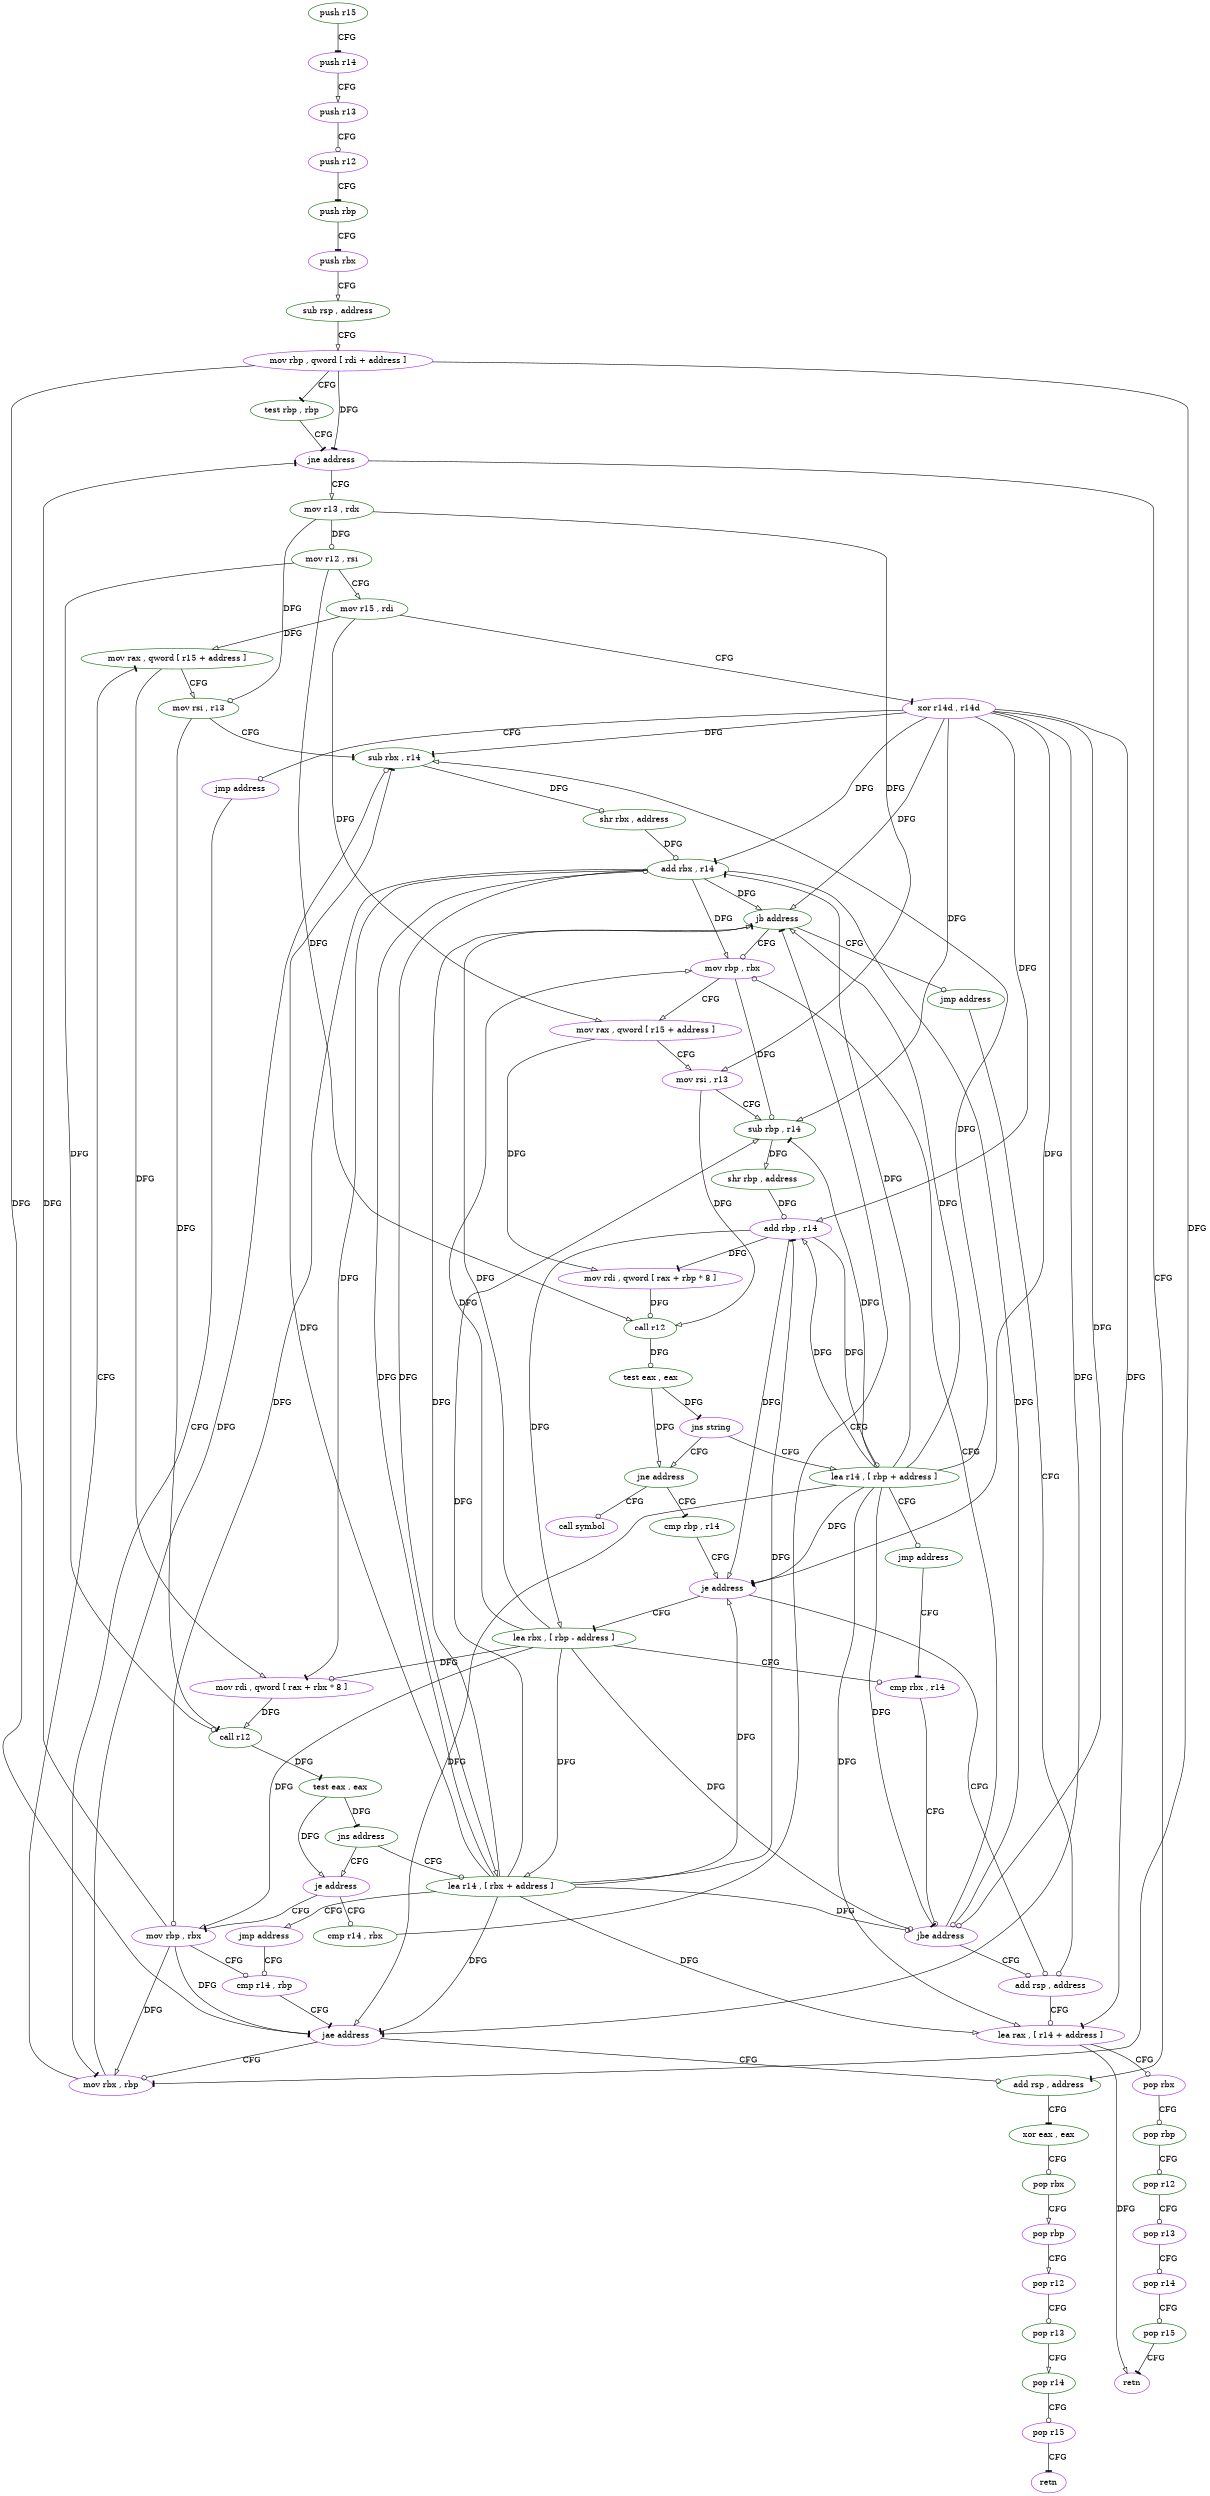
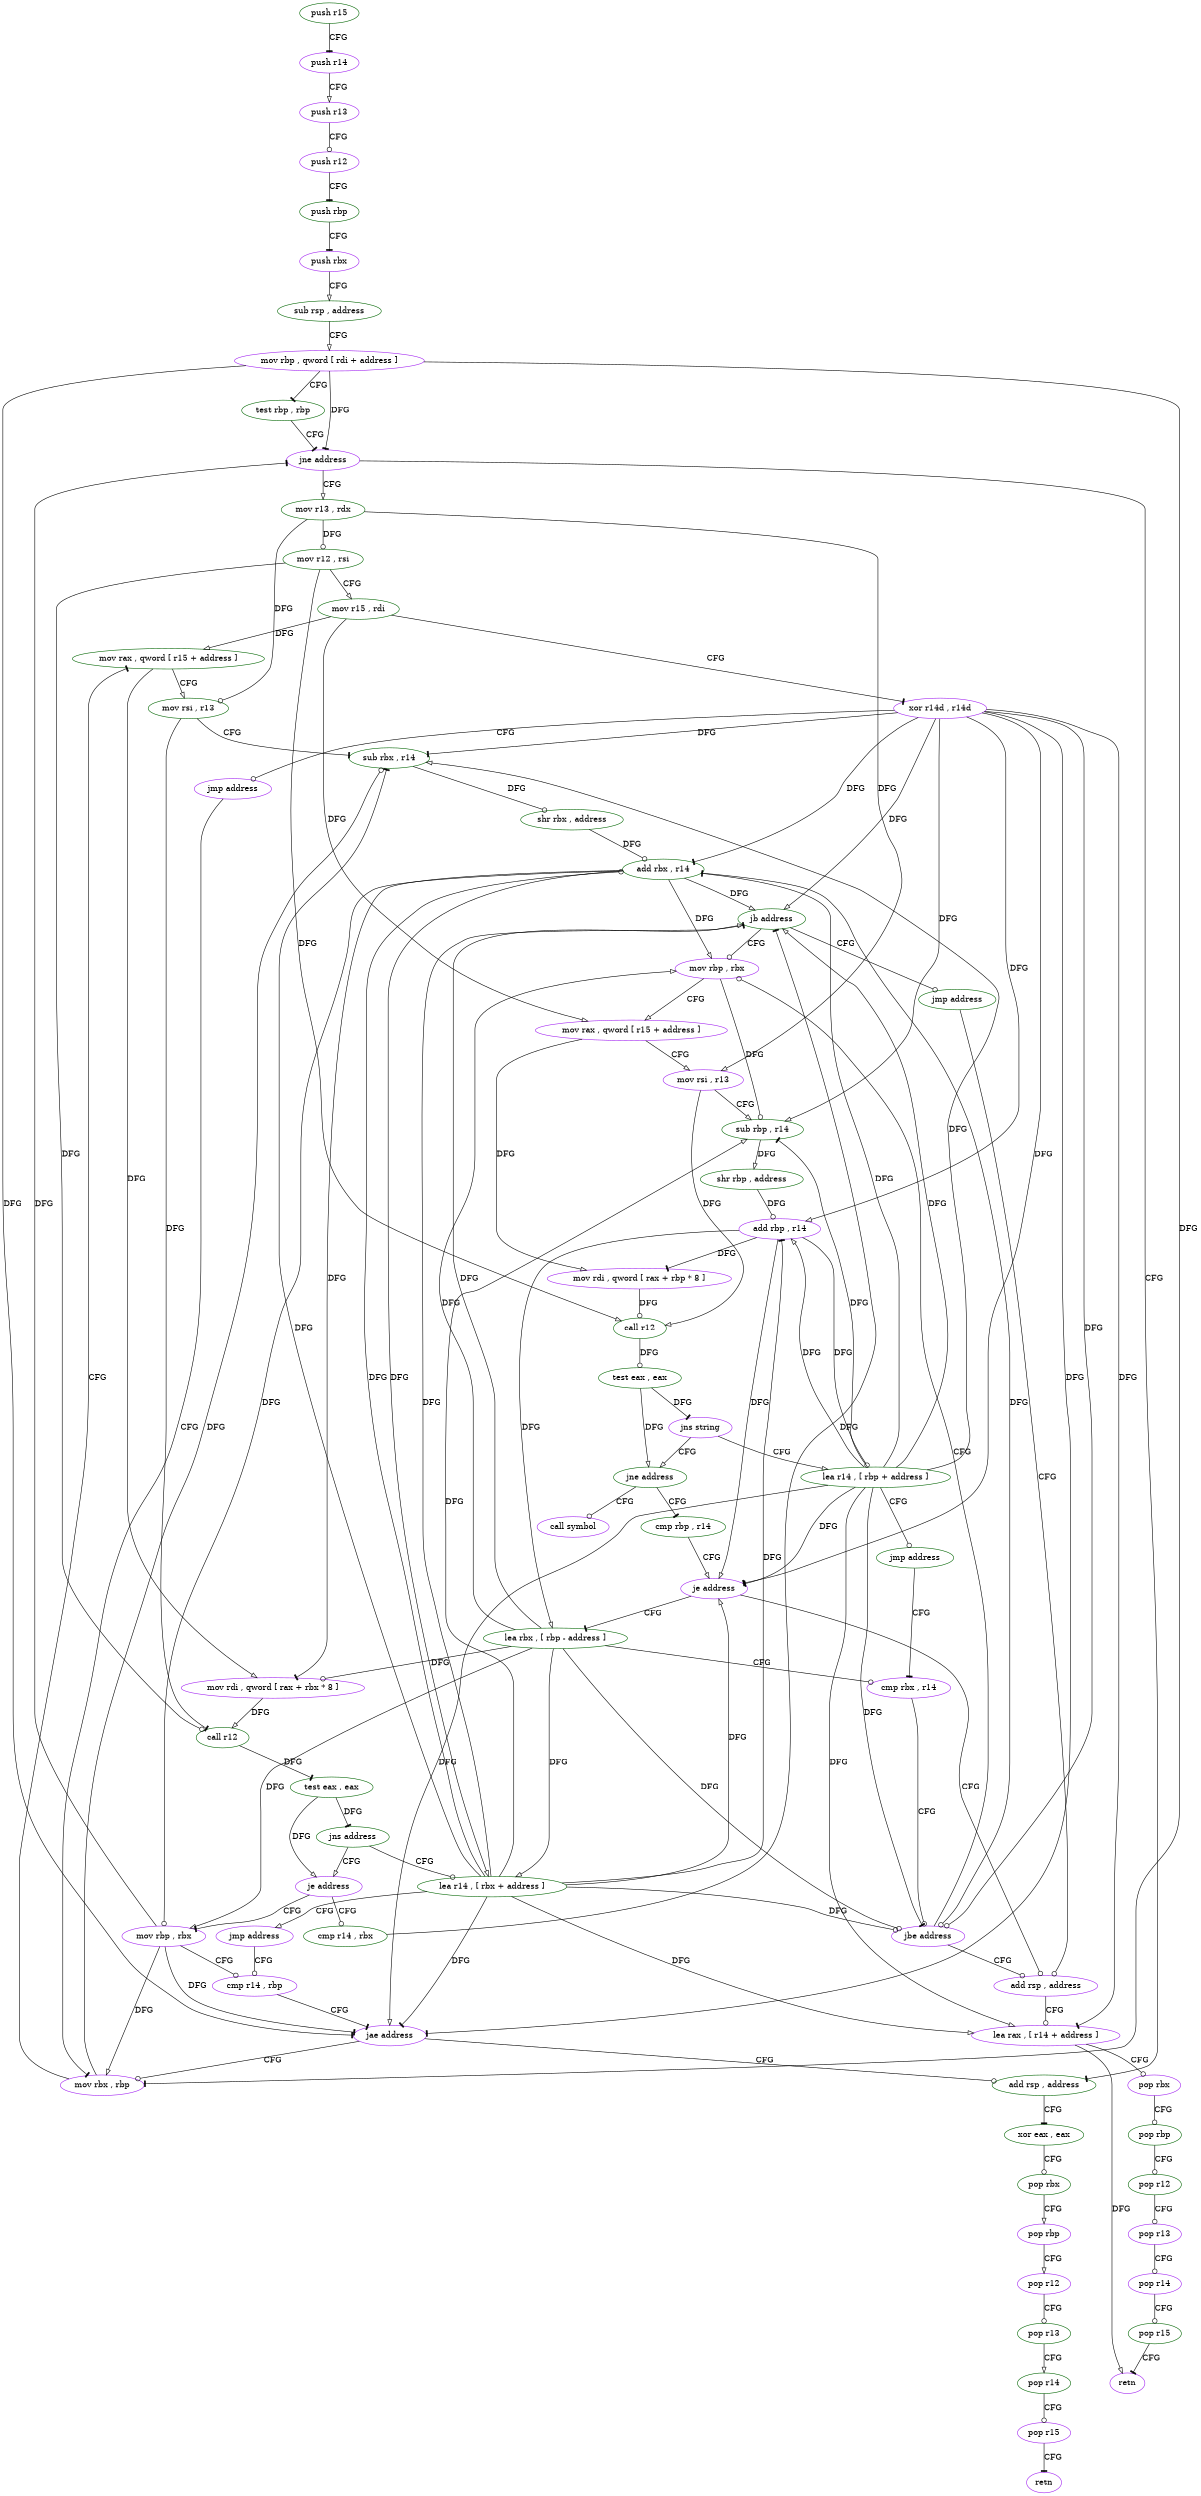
(859, 1428) -> (849, 1428)
